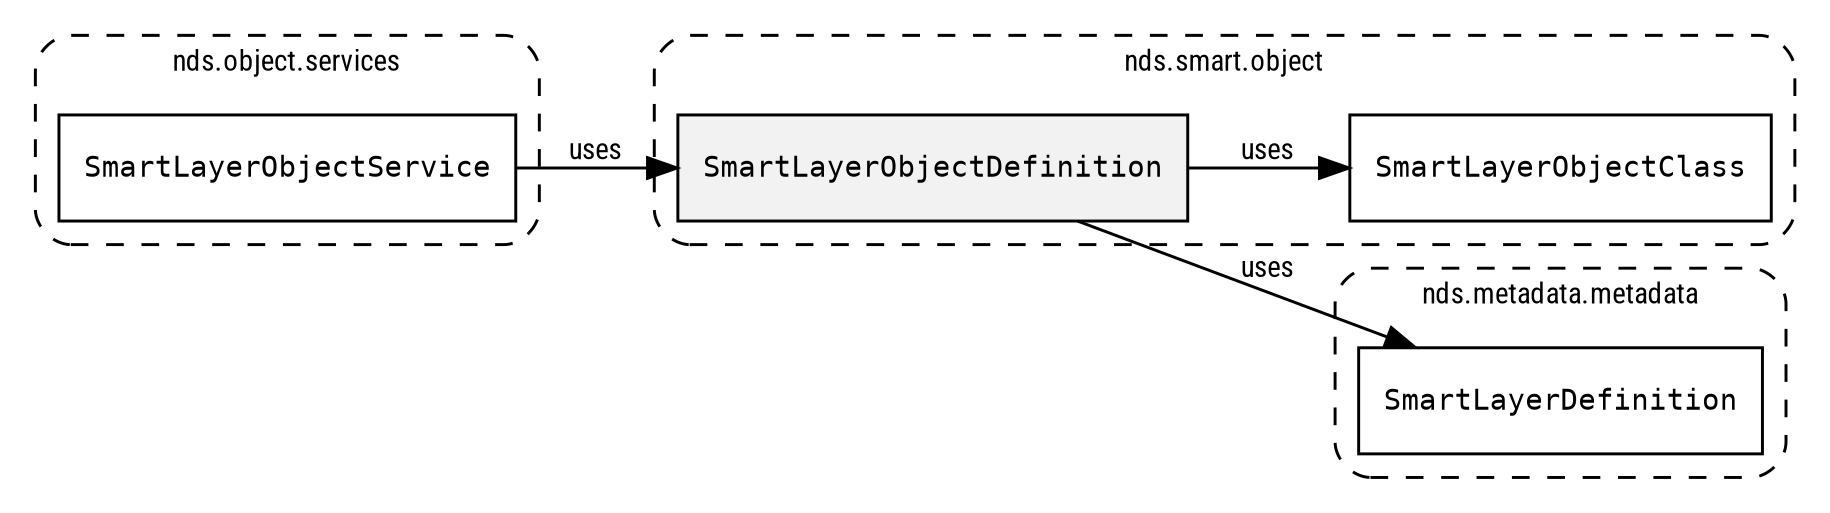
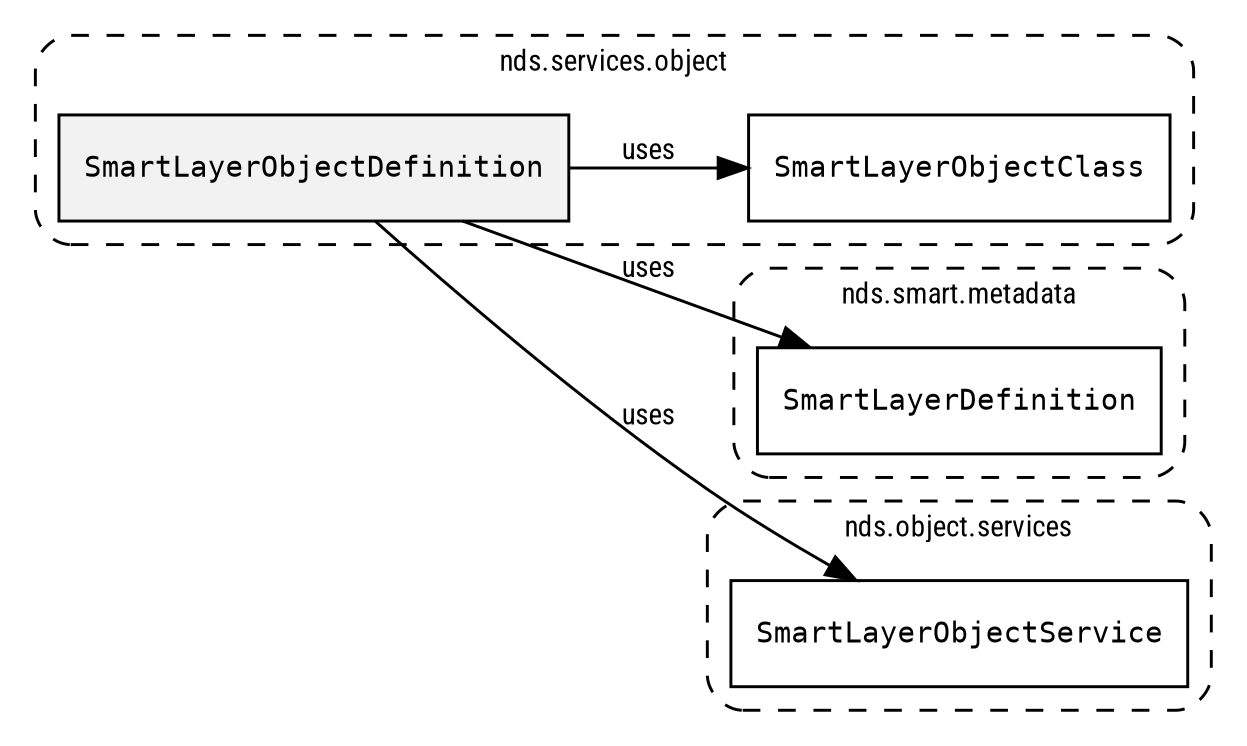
(1225, 63) -> (614, 63)
(581, 168) -> (594, 405)
(1561, 296) -> (959, 296)
